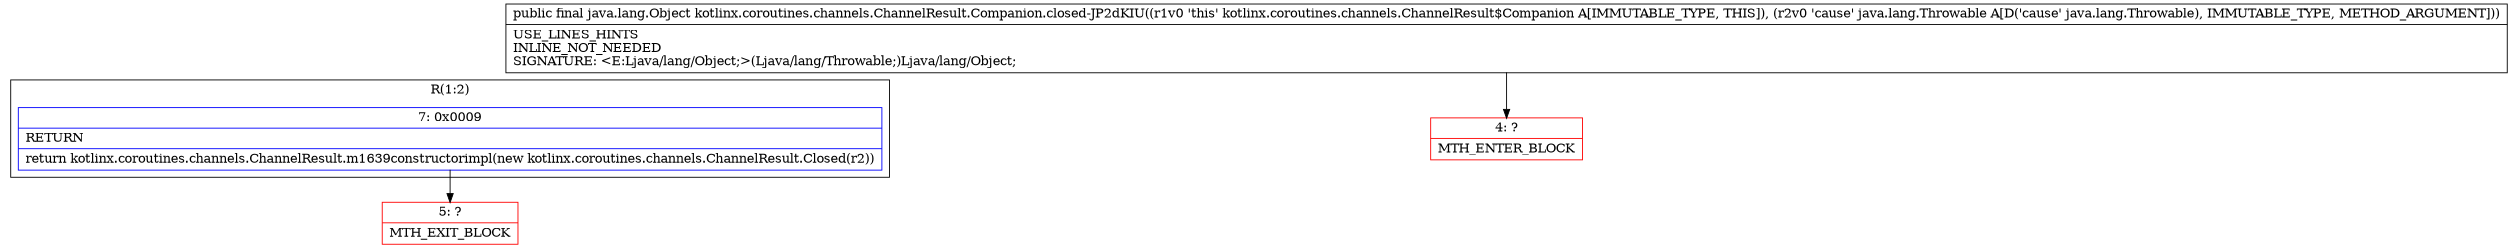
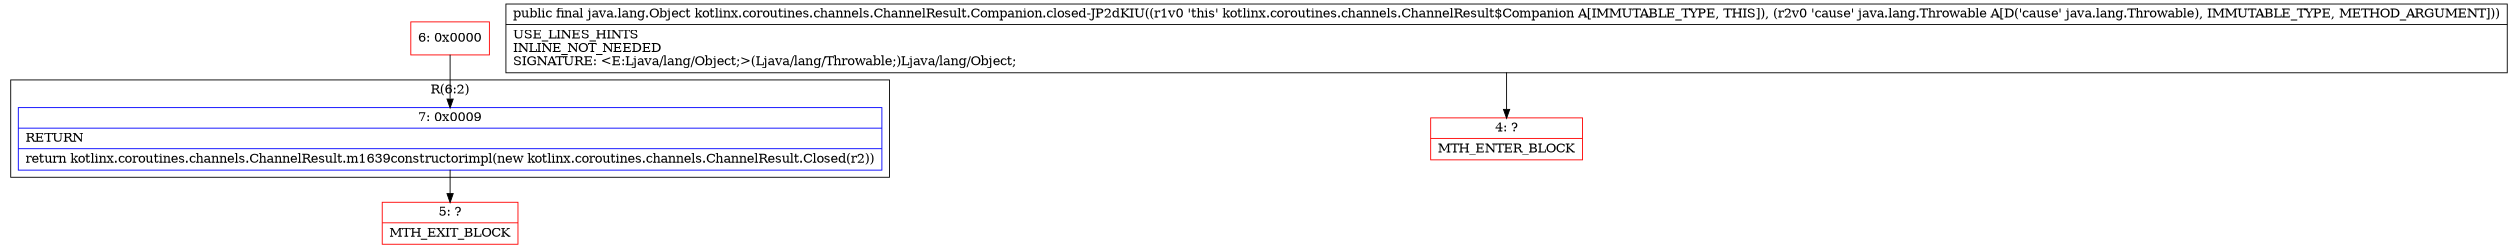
none -> (450, 38)
(450, 90) -> (450, 90)
